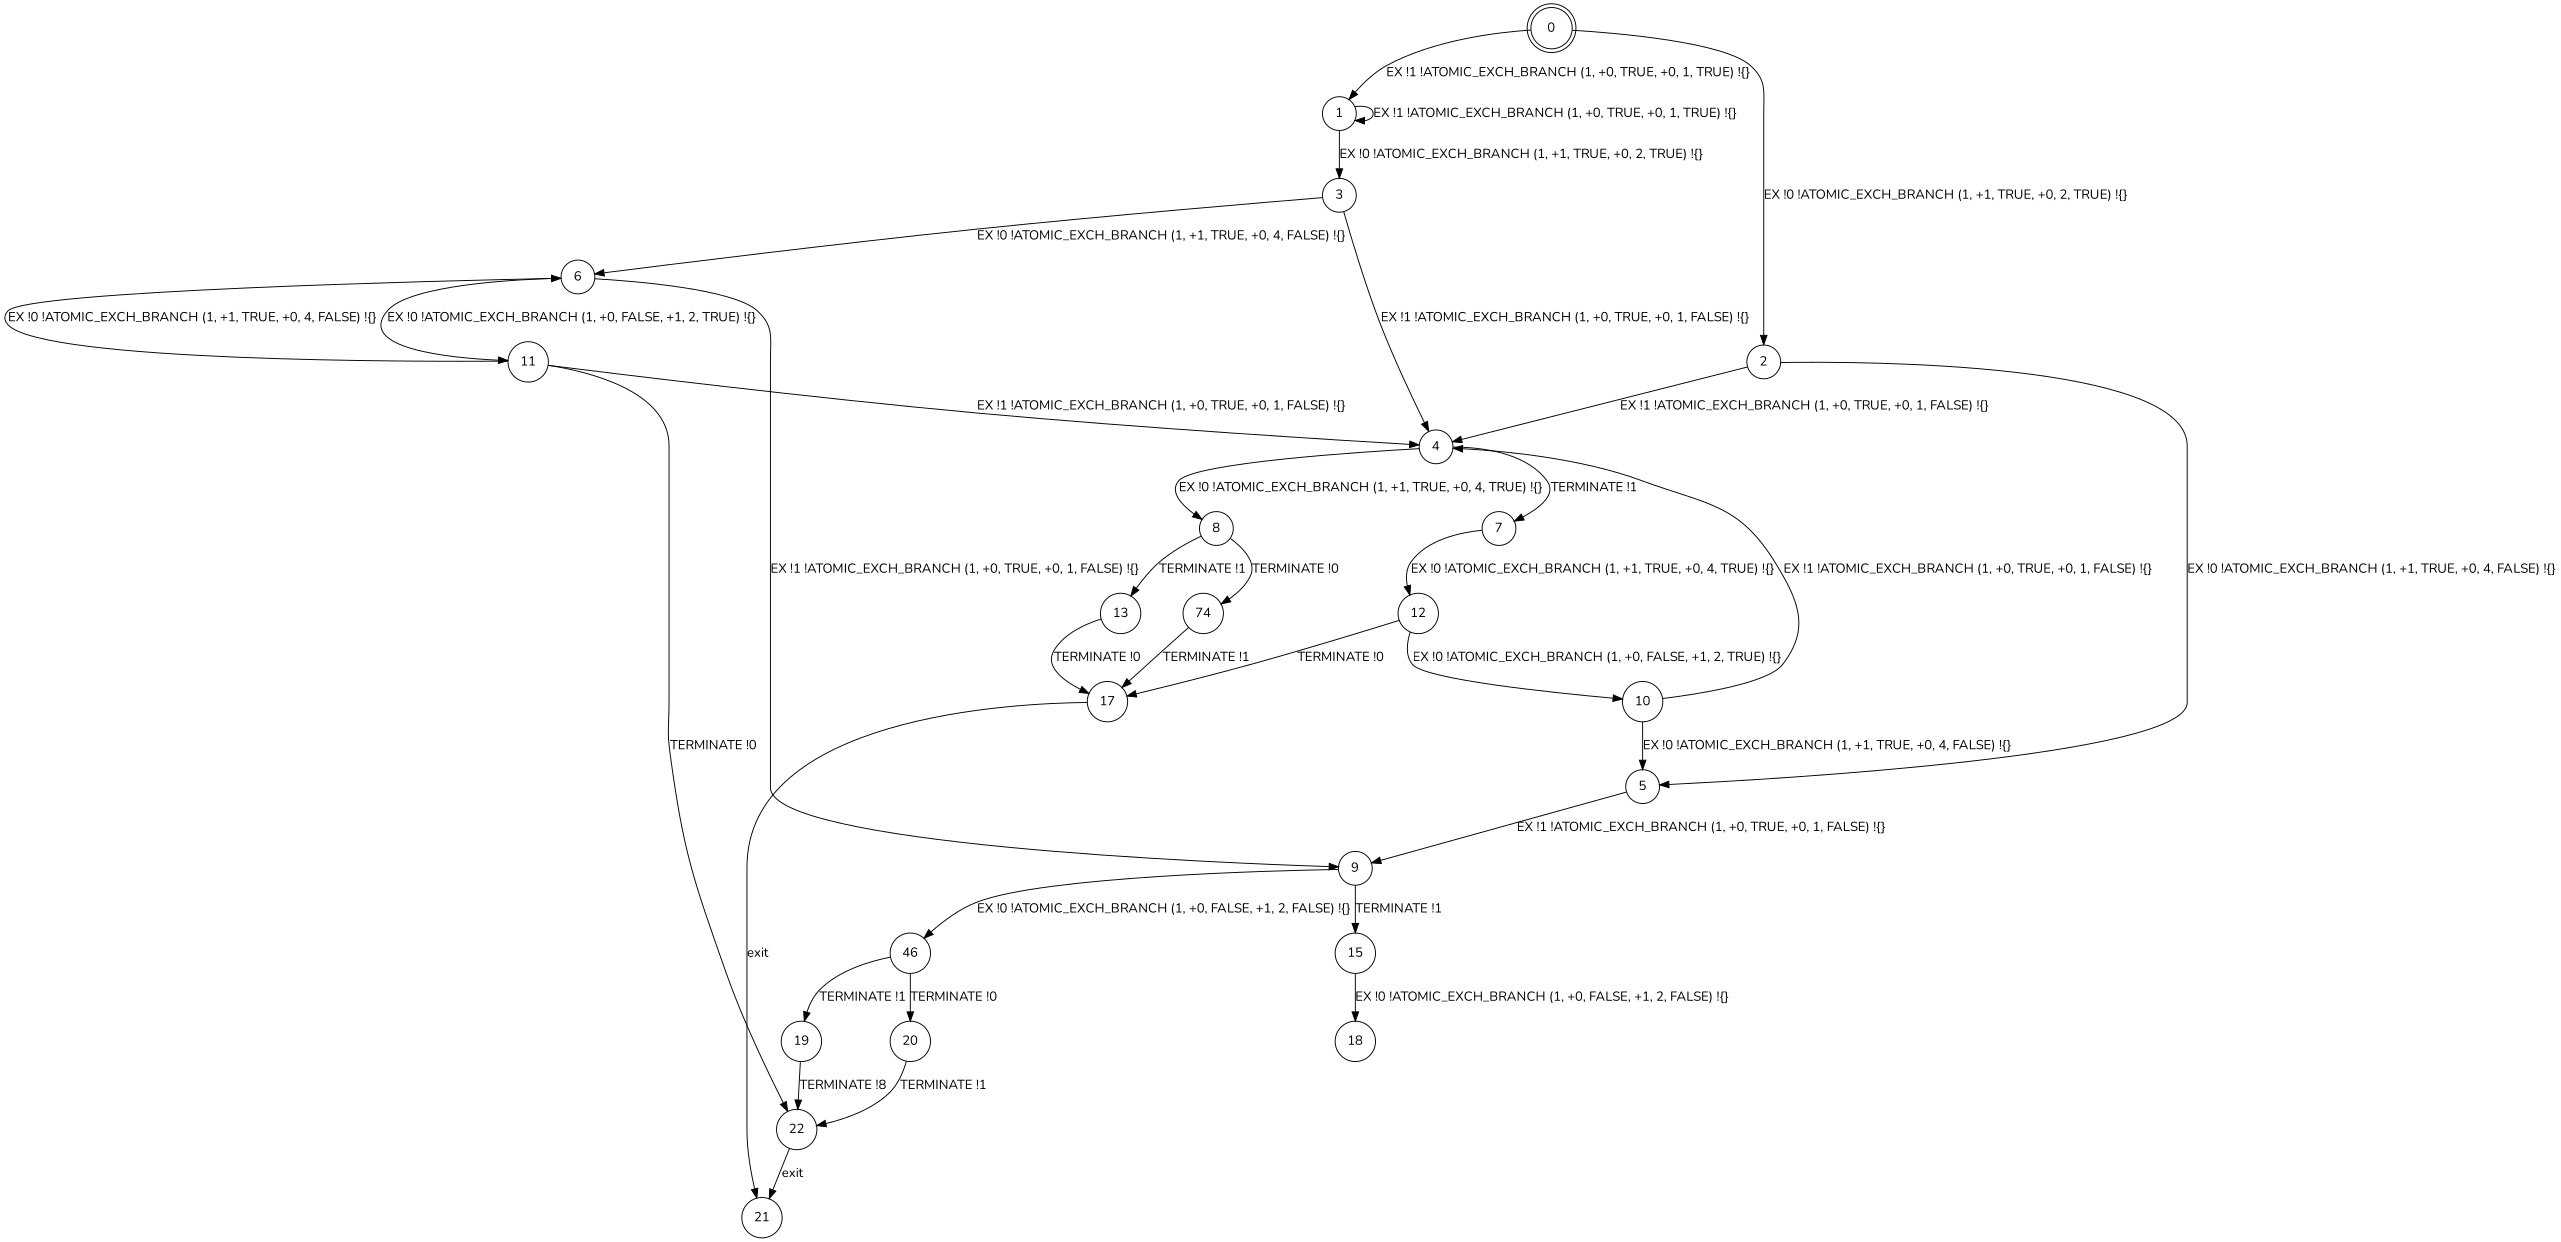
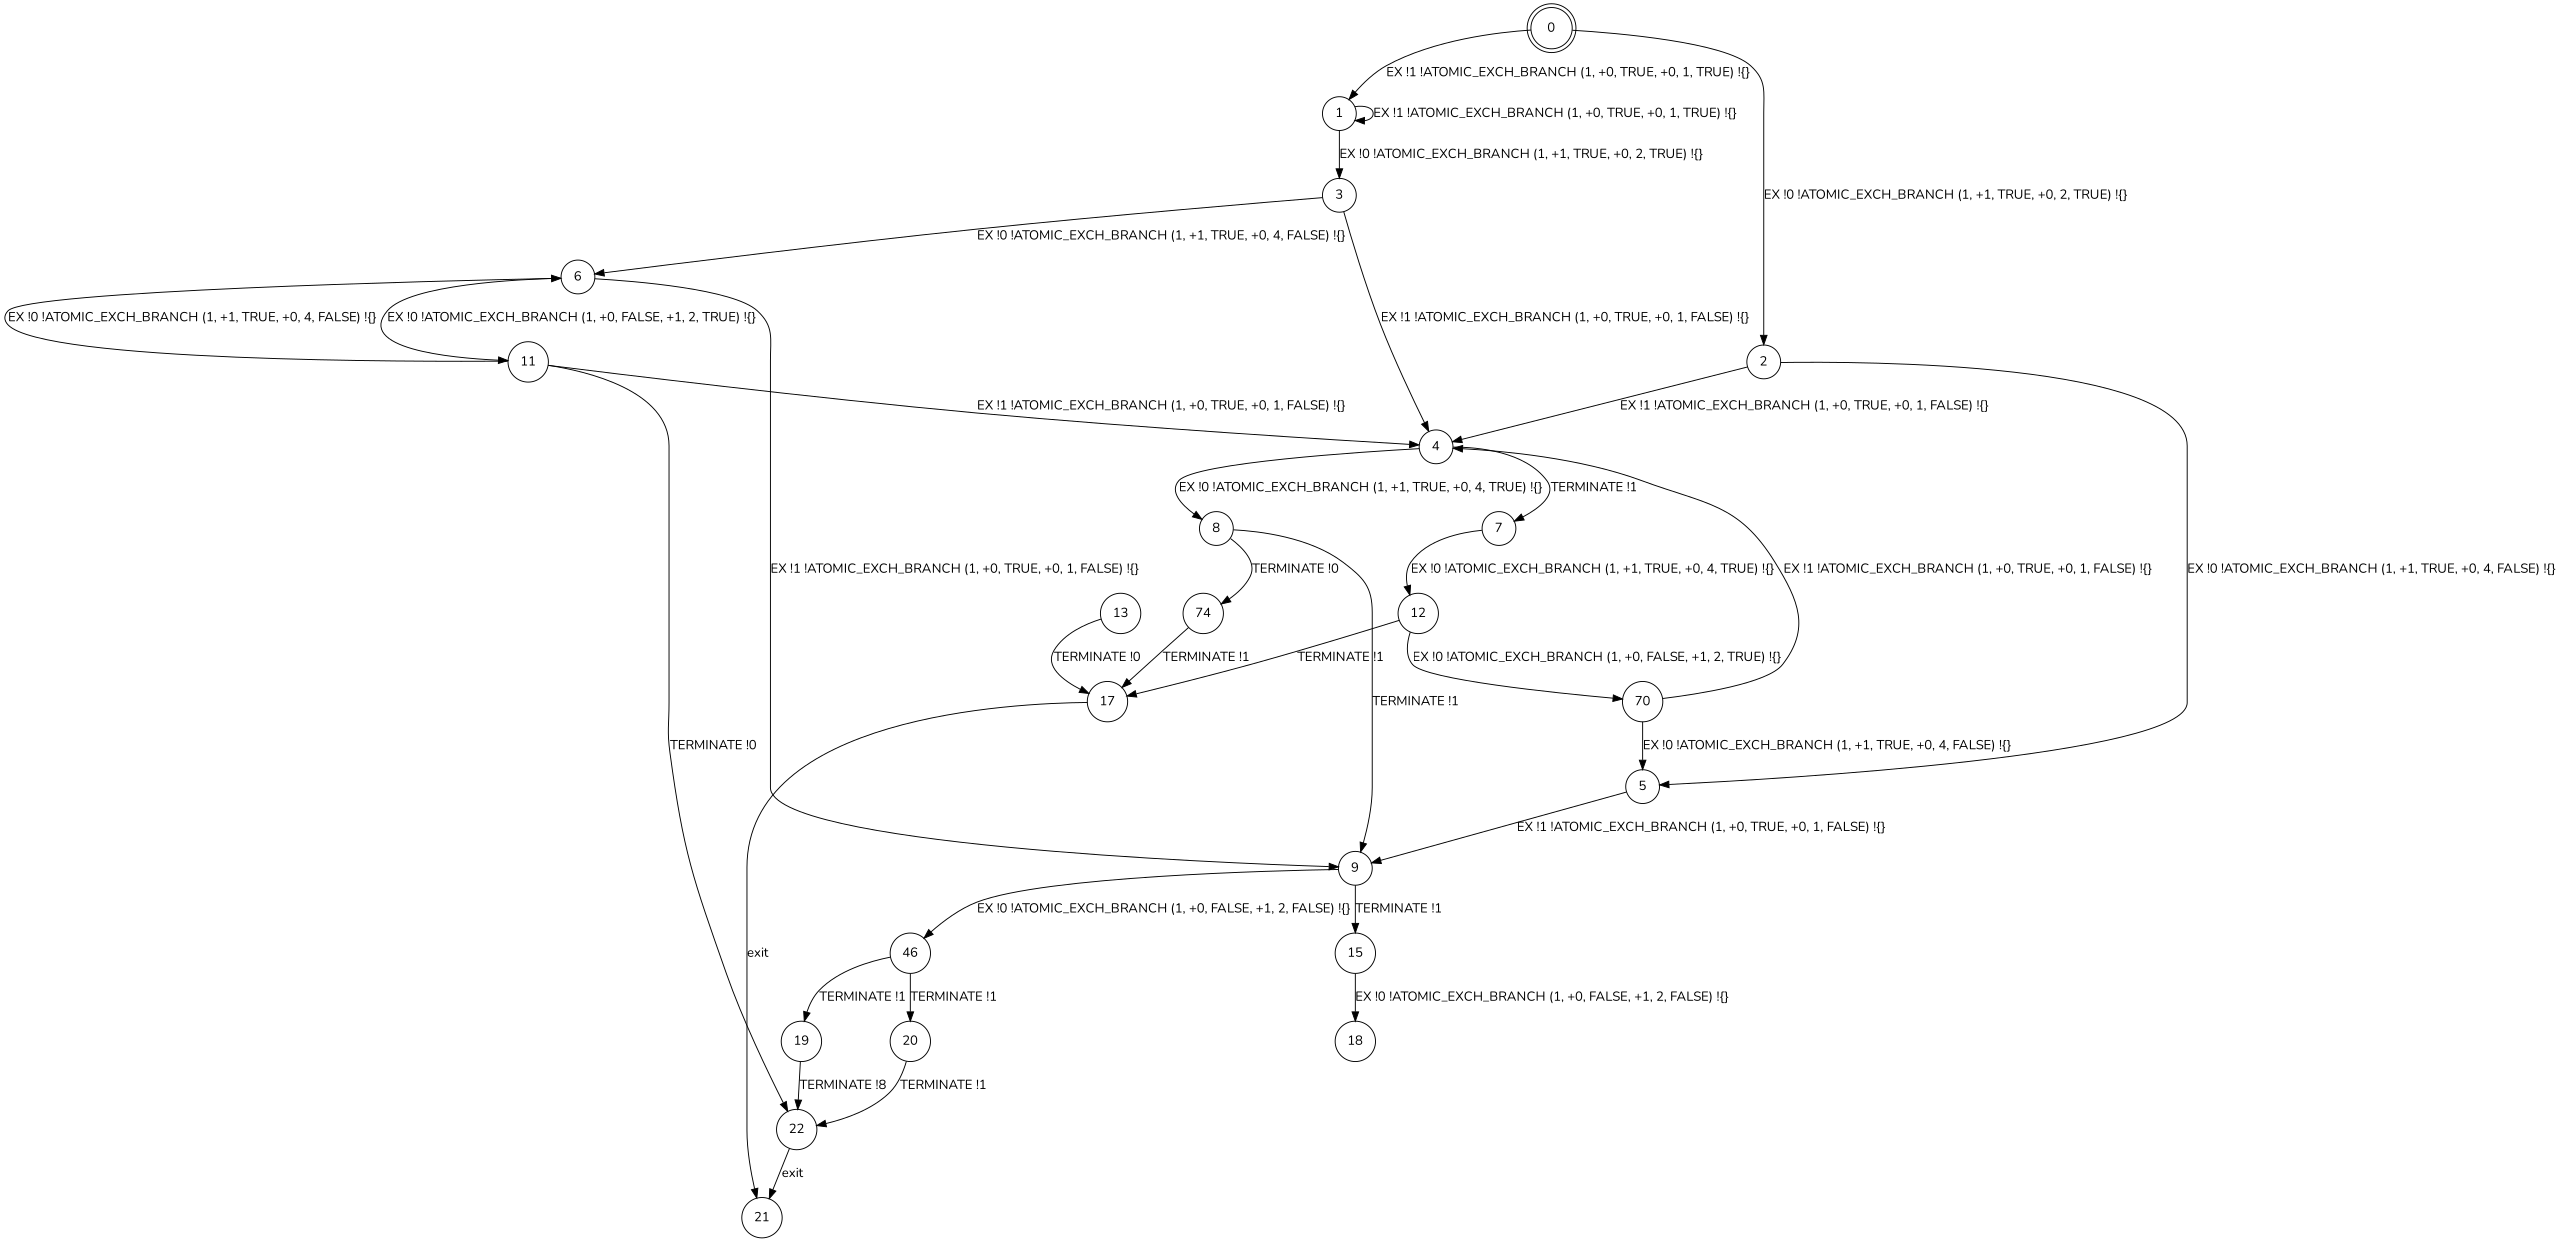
(1165, 558) -> (1372, 640)
(1341, 658) -> (1341, 658)
(1643, 702) -> (1643, 702)
(954, 997) -> (954, 997)
